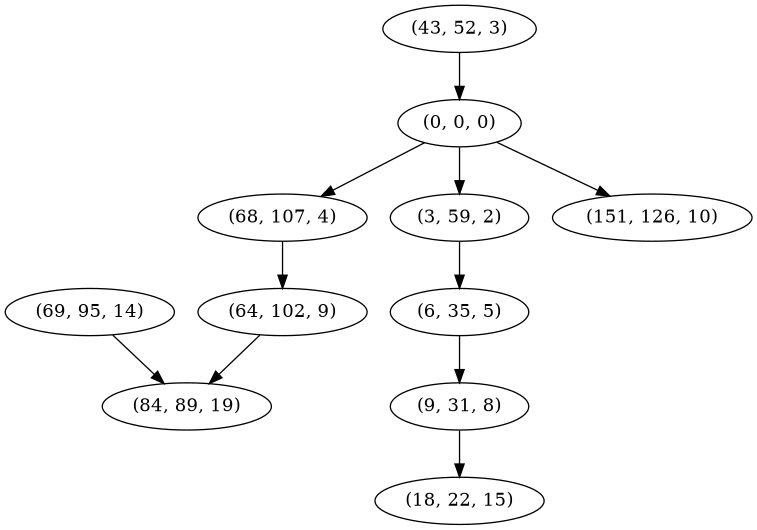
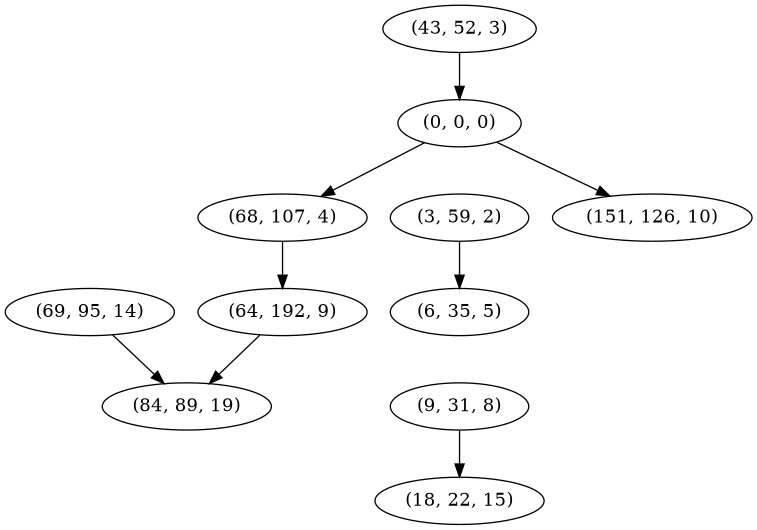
(460, 164) -> none
(283, 312) -> (283, 312)
(460, 353) -> none
